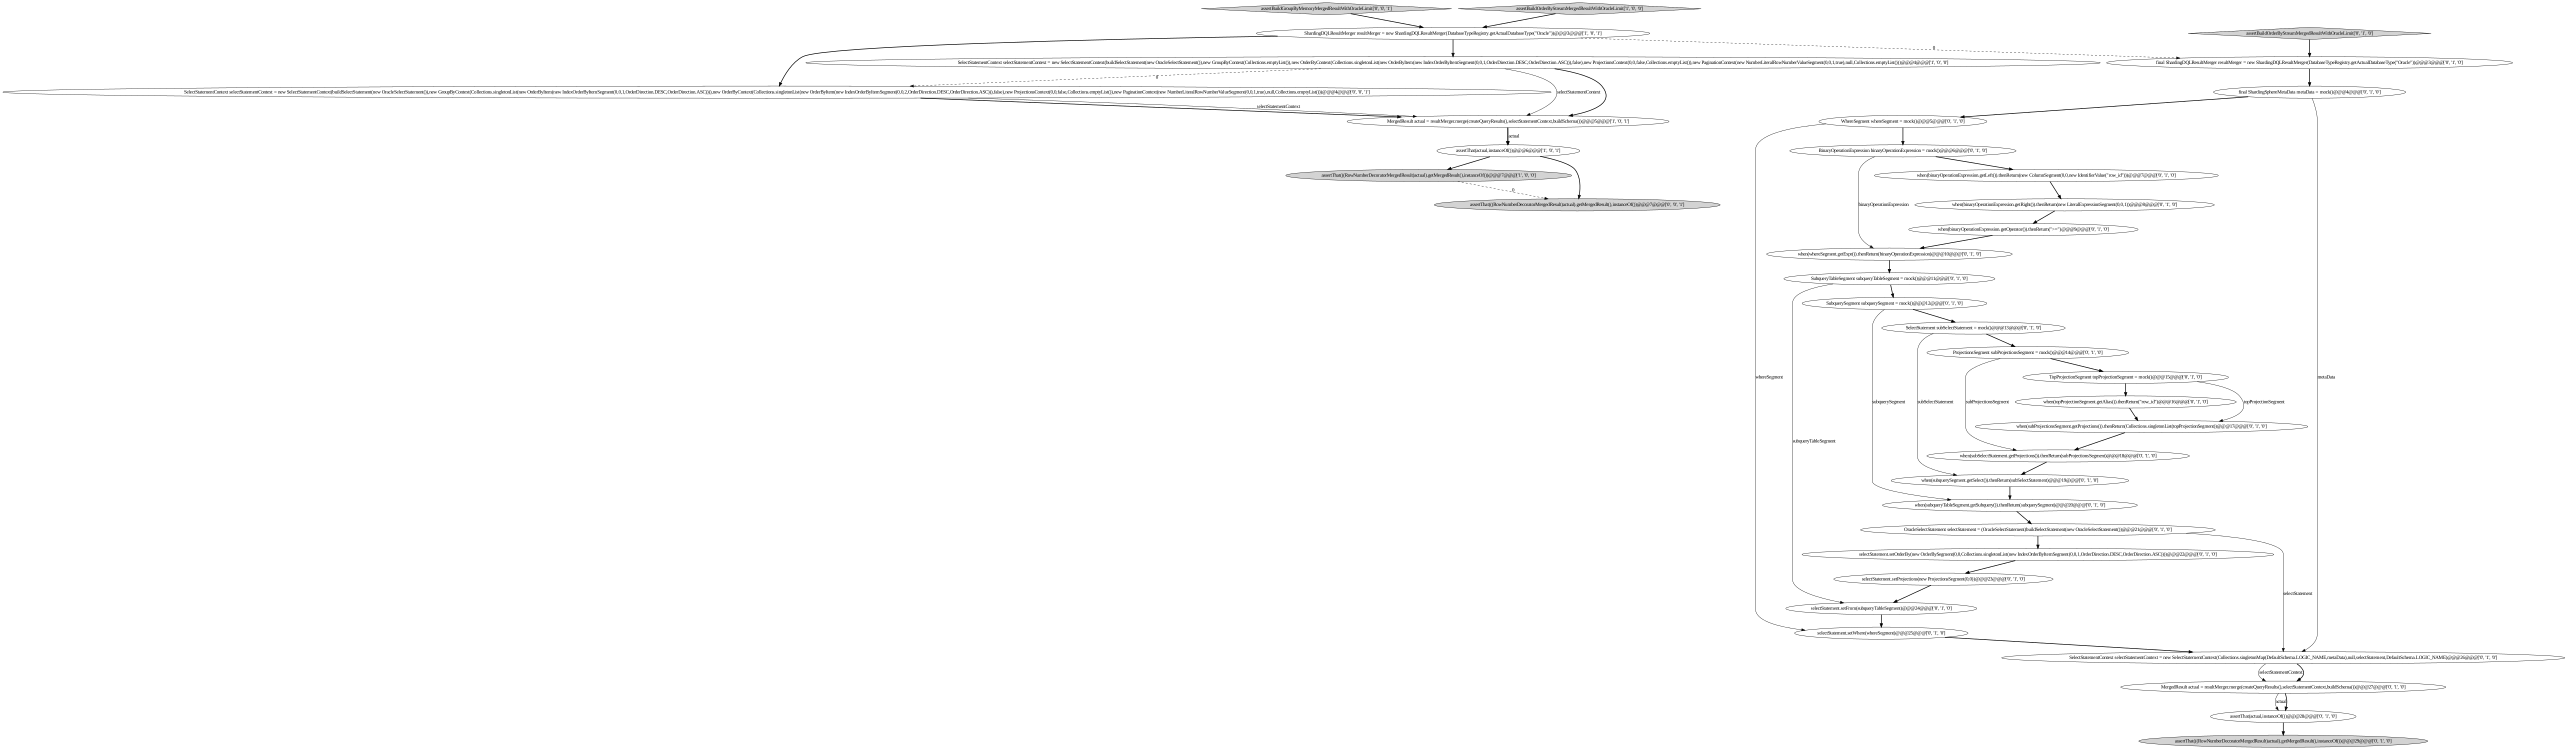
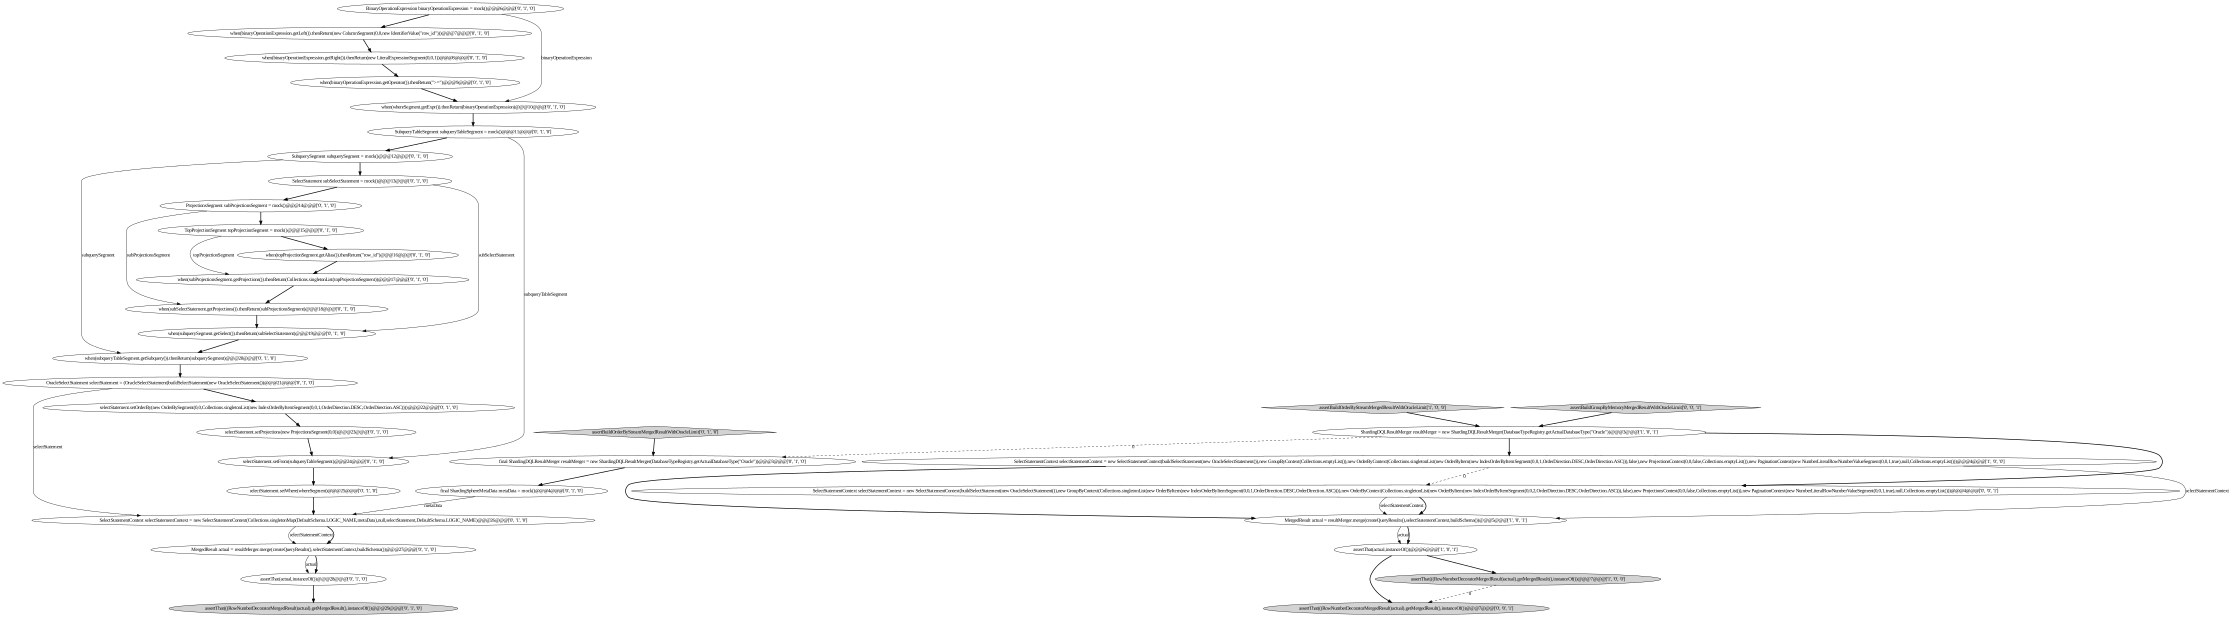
(1903, 122) -> none
